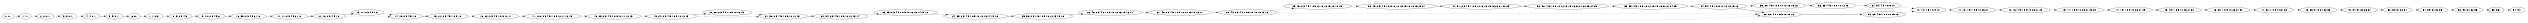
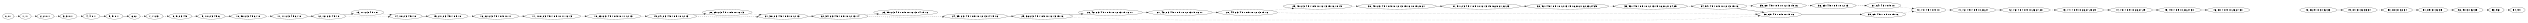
(2026, 10) -> (2026, 10)
(2275, 10) -> none
(940, 14) -> (905, 17)
(1043, 16) -> (1043, 16)
